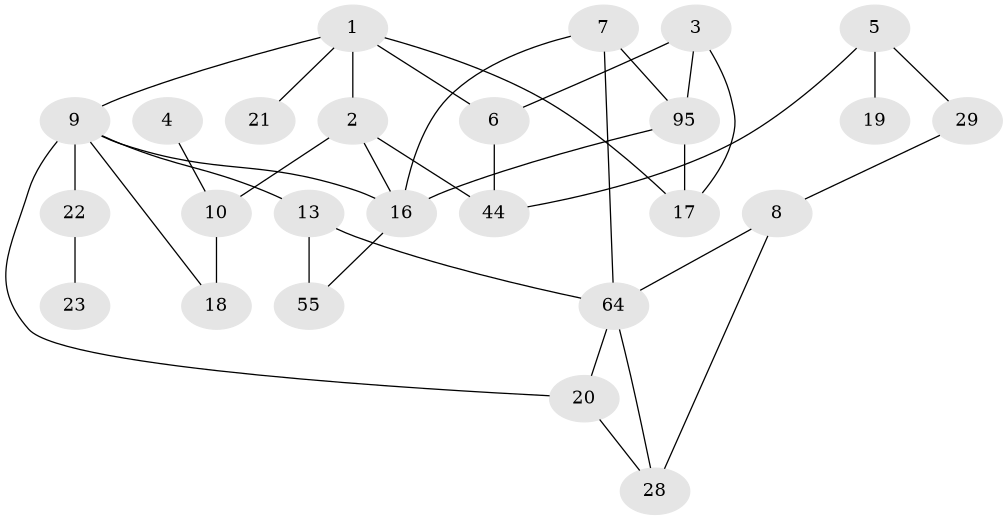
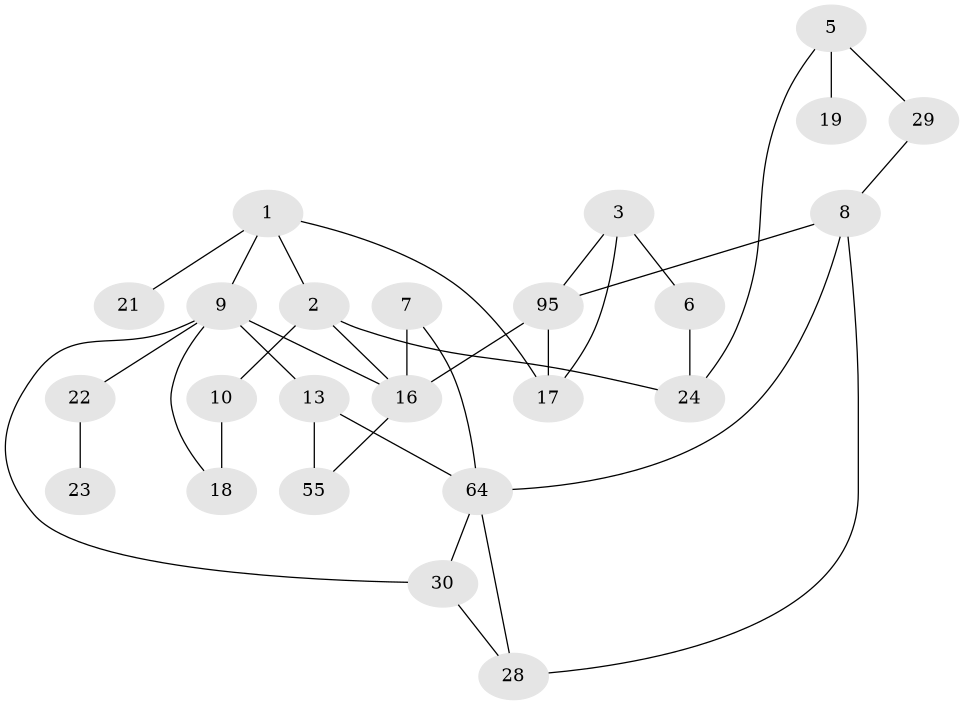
(424, 75) -> none
(644, 75) -> (697, 260)
(168, 121) -> none
(494, 213) -> (690, 399)
(584, 399) -> (443, 584)
